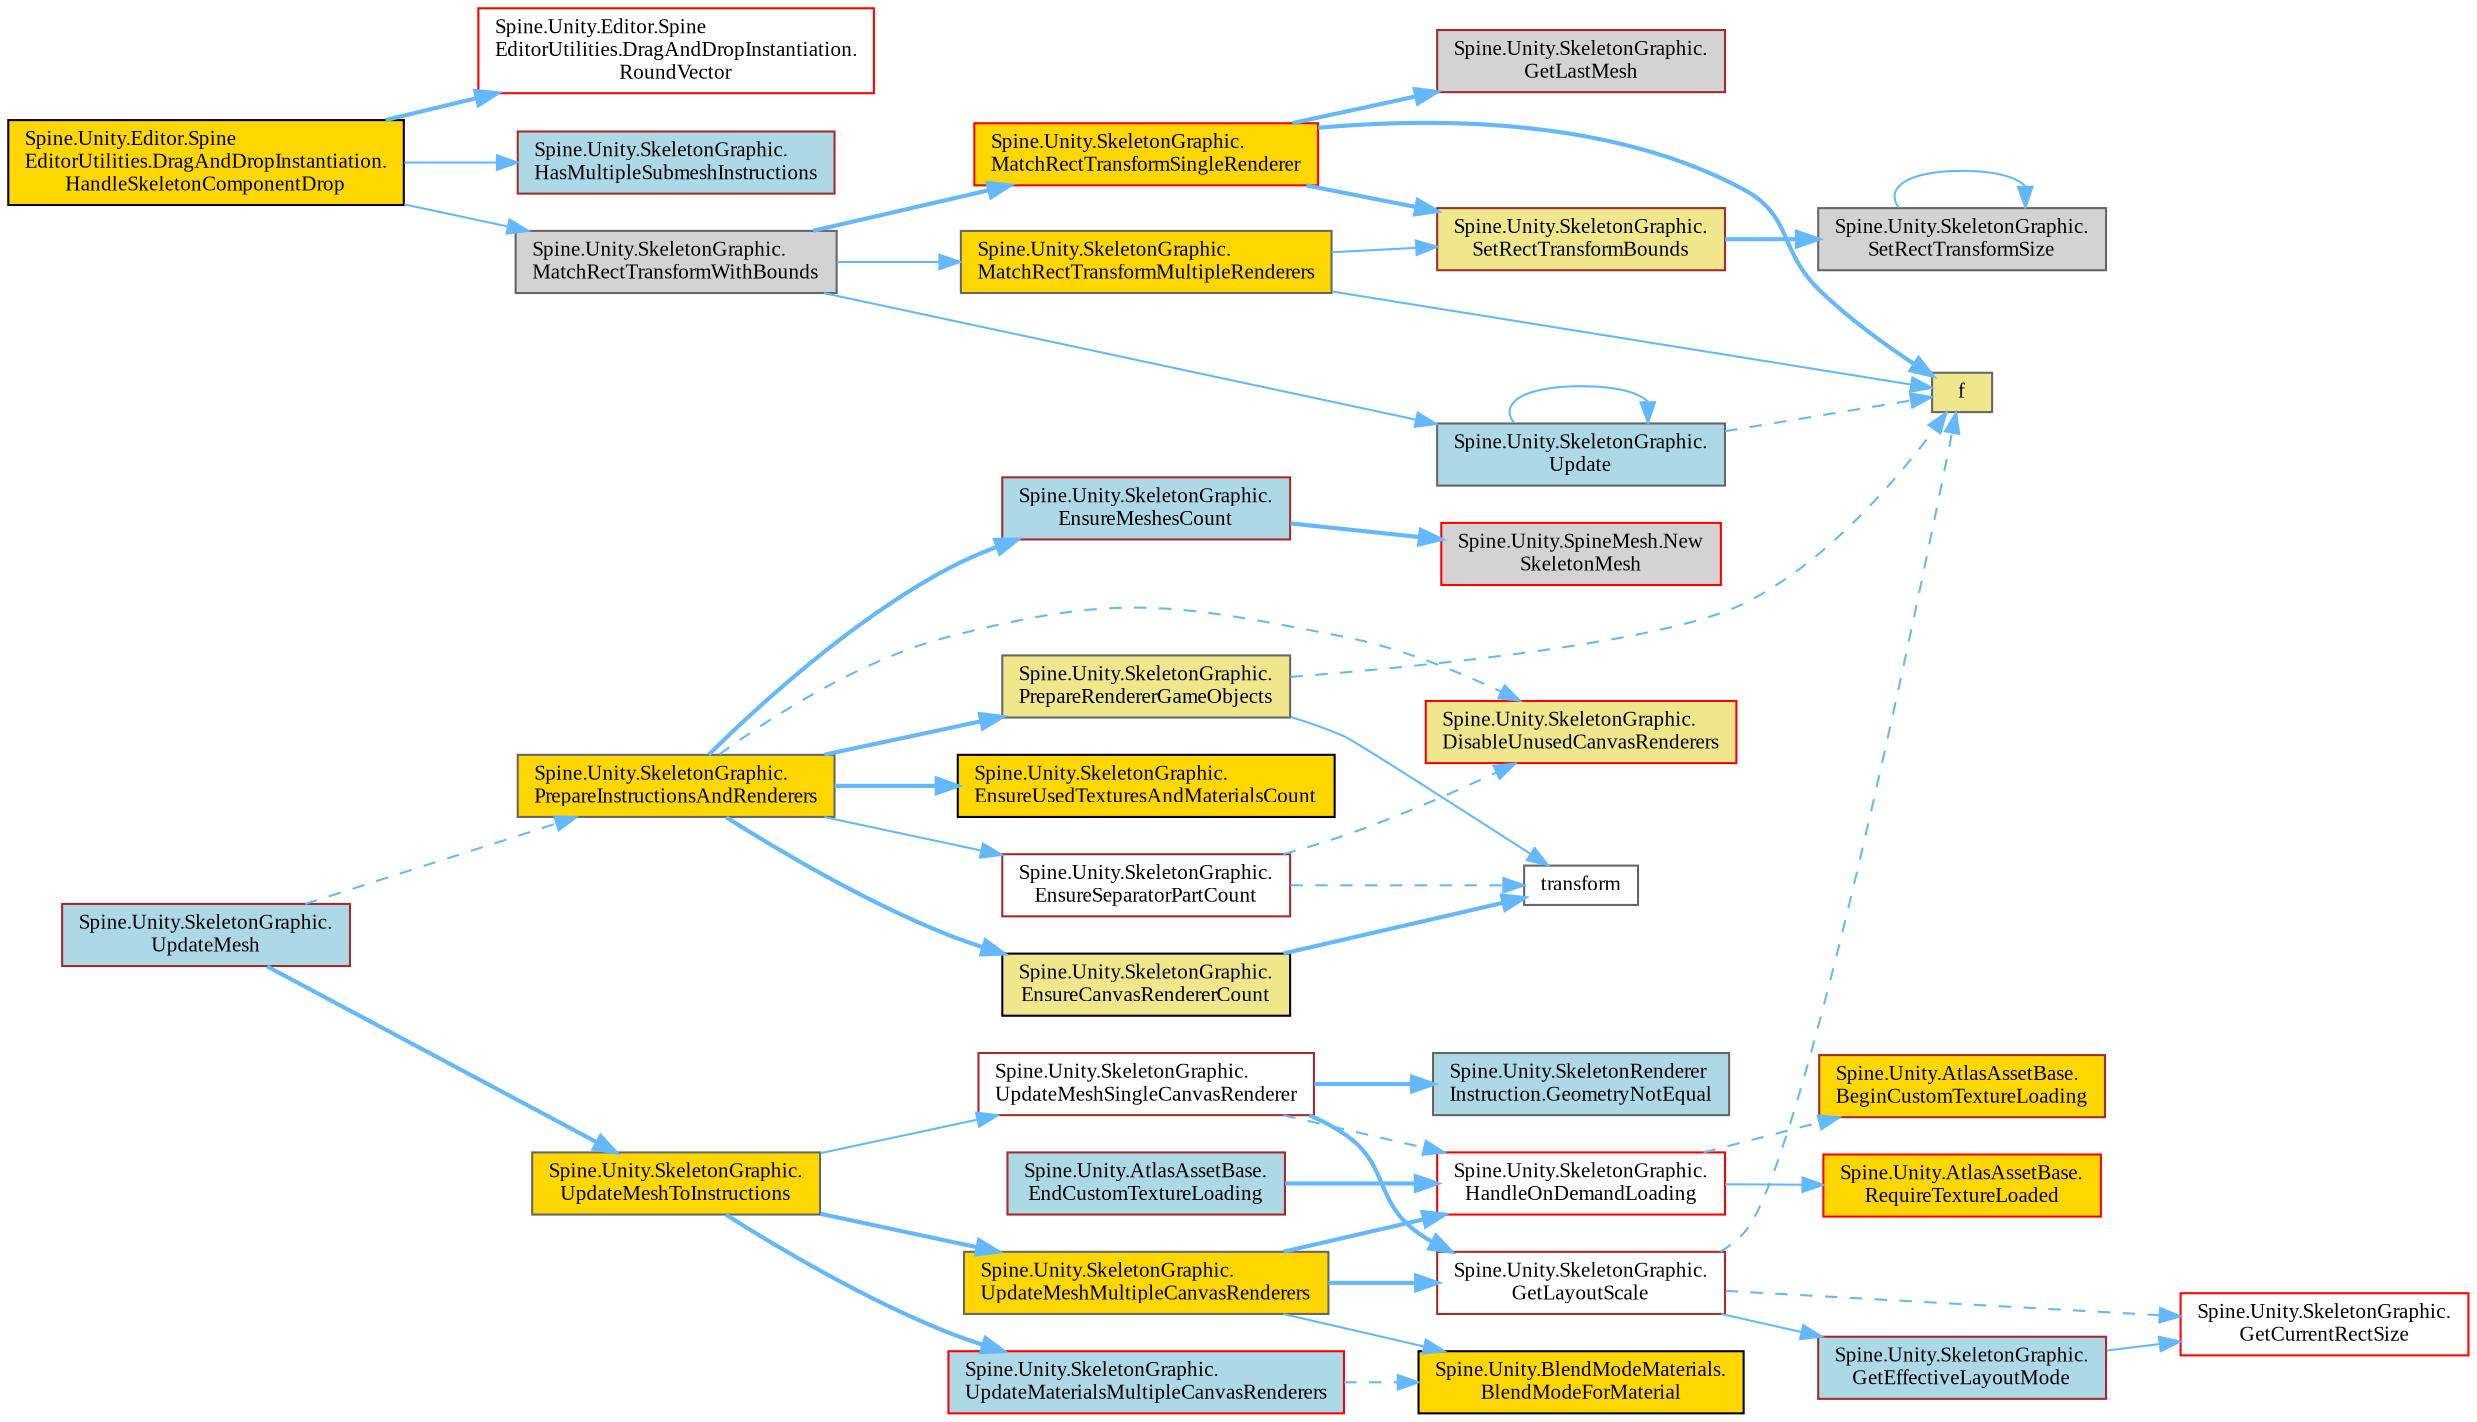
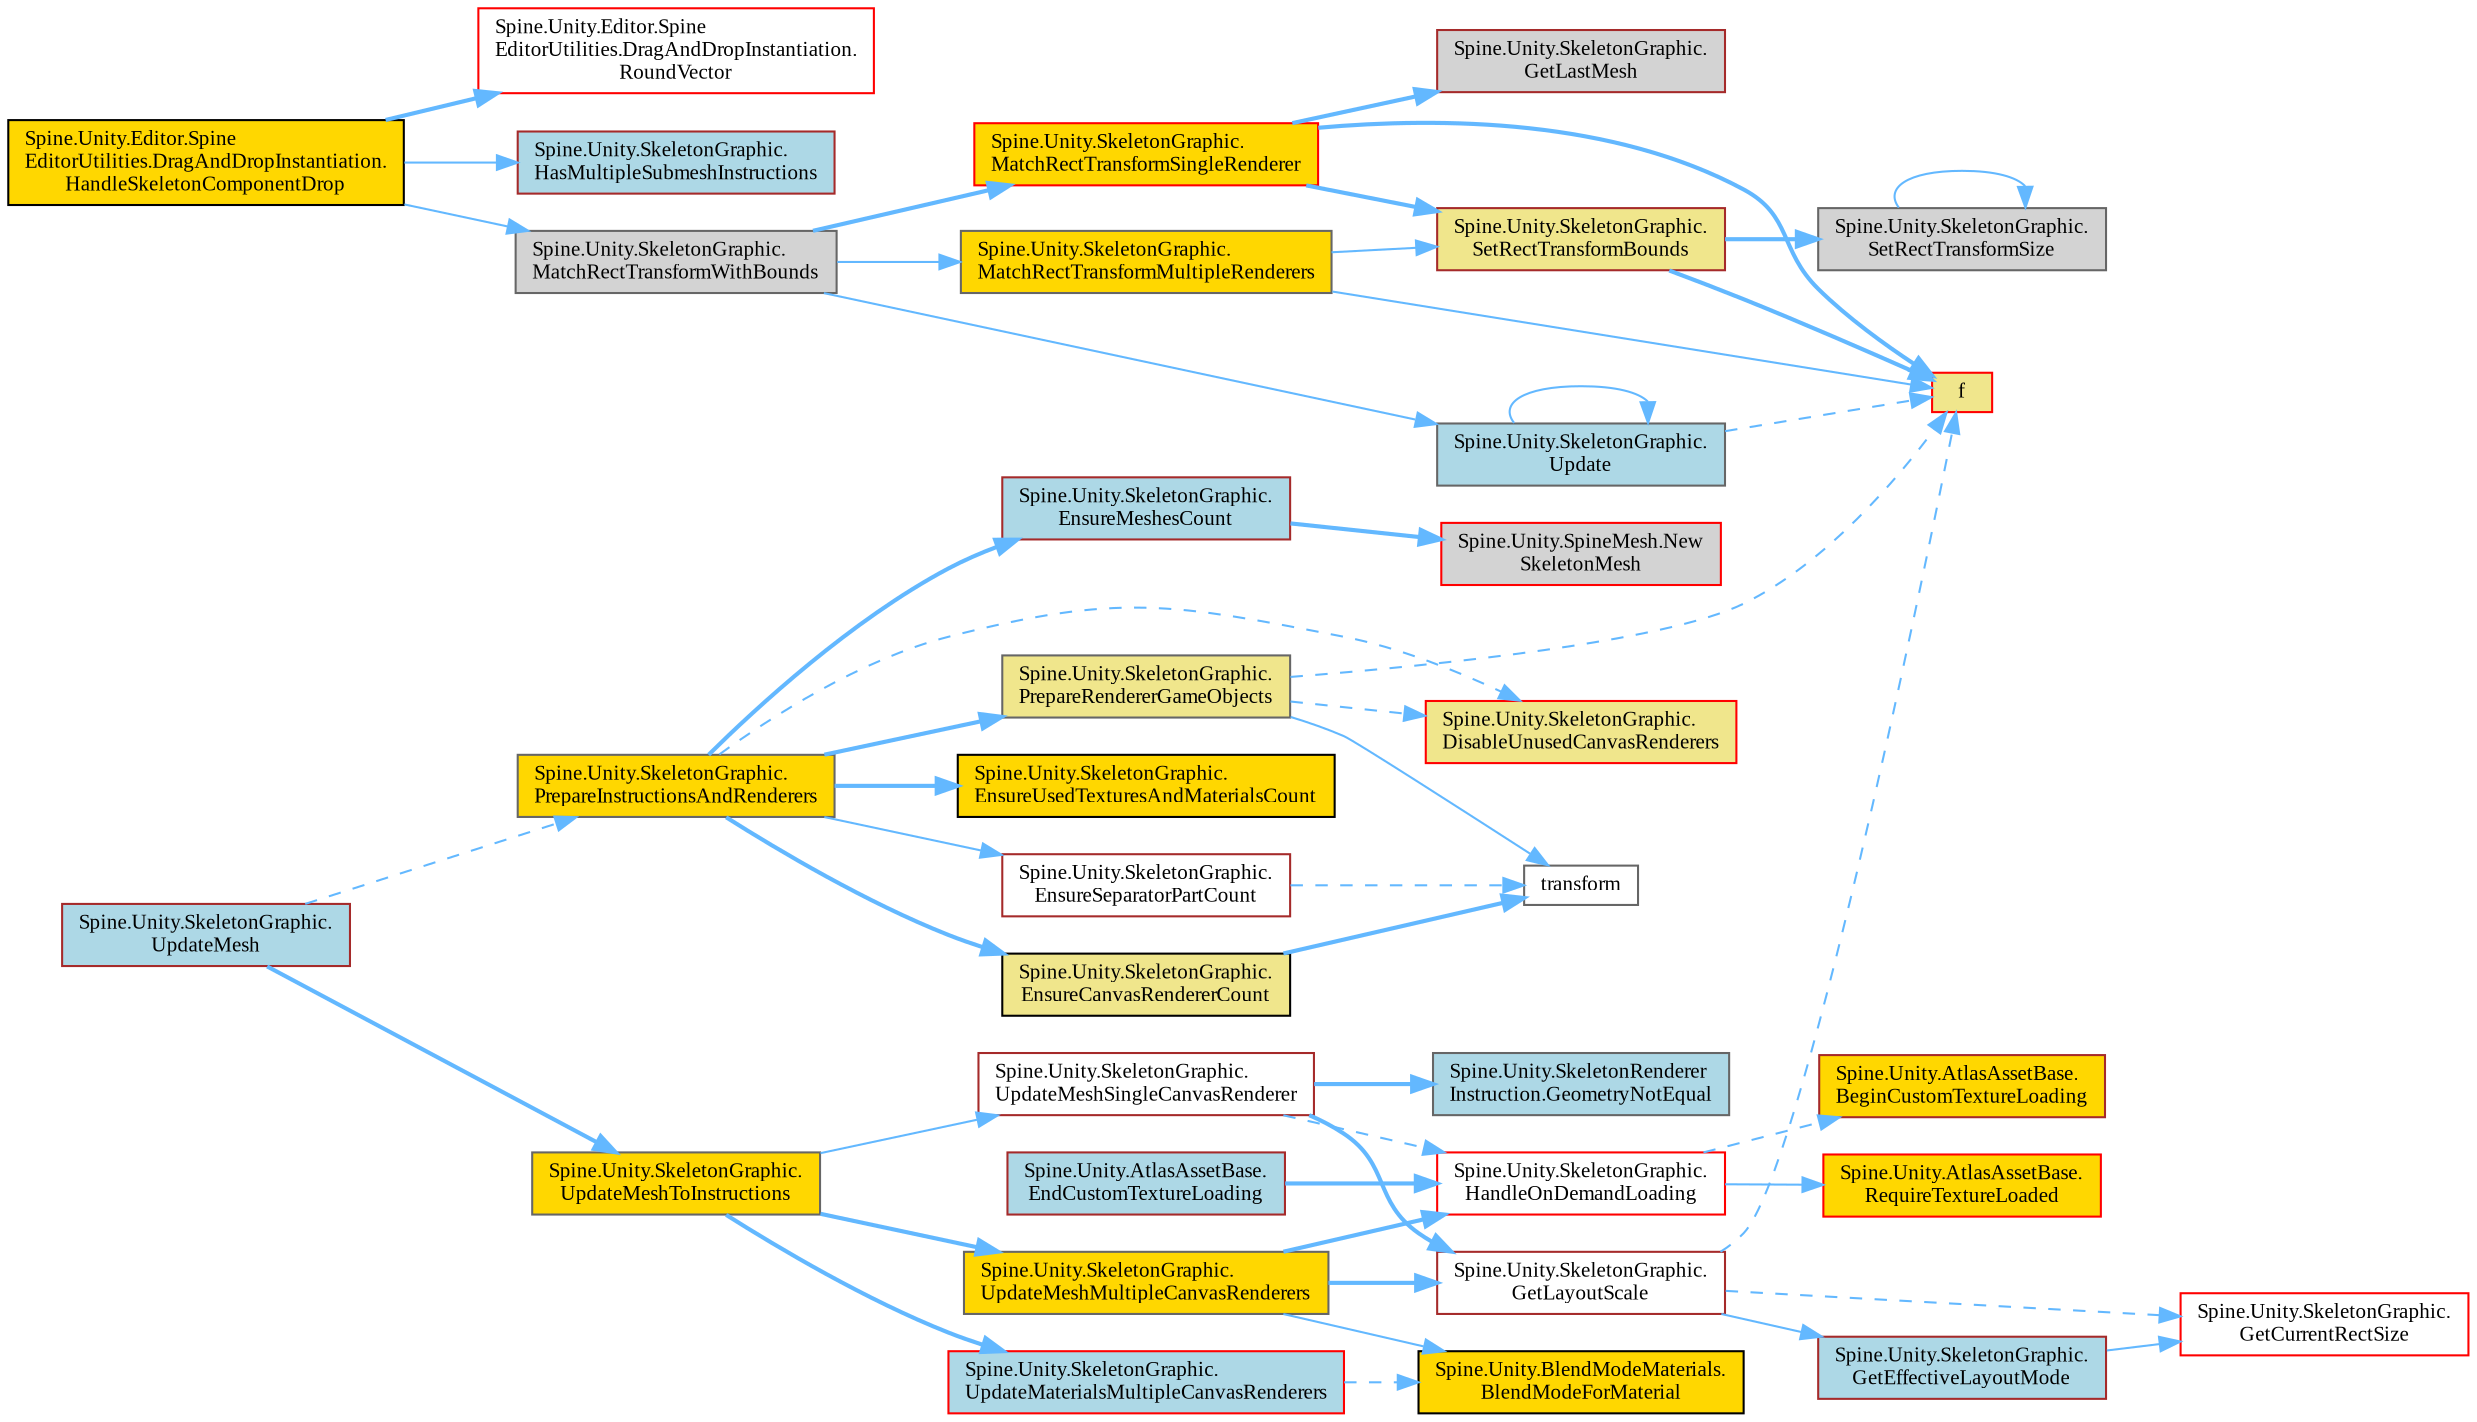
none -> (1791, 319)
(1962, 392) -> (1962, 392)
(1392, 818) -> (1347, 708)
